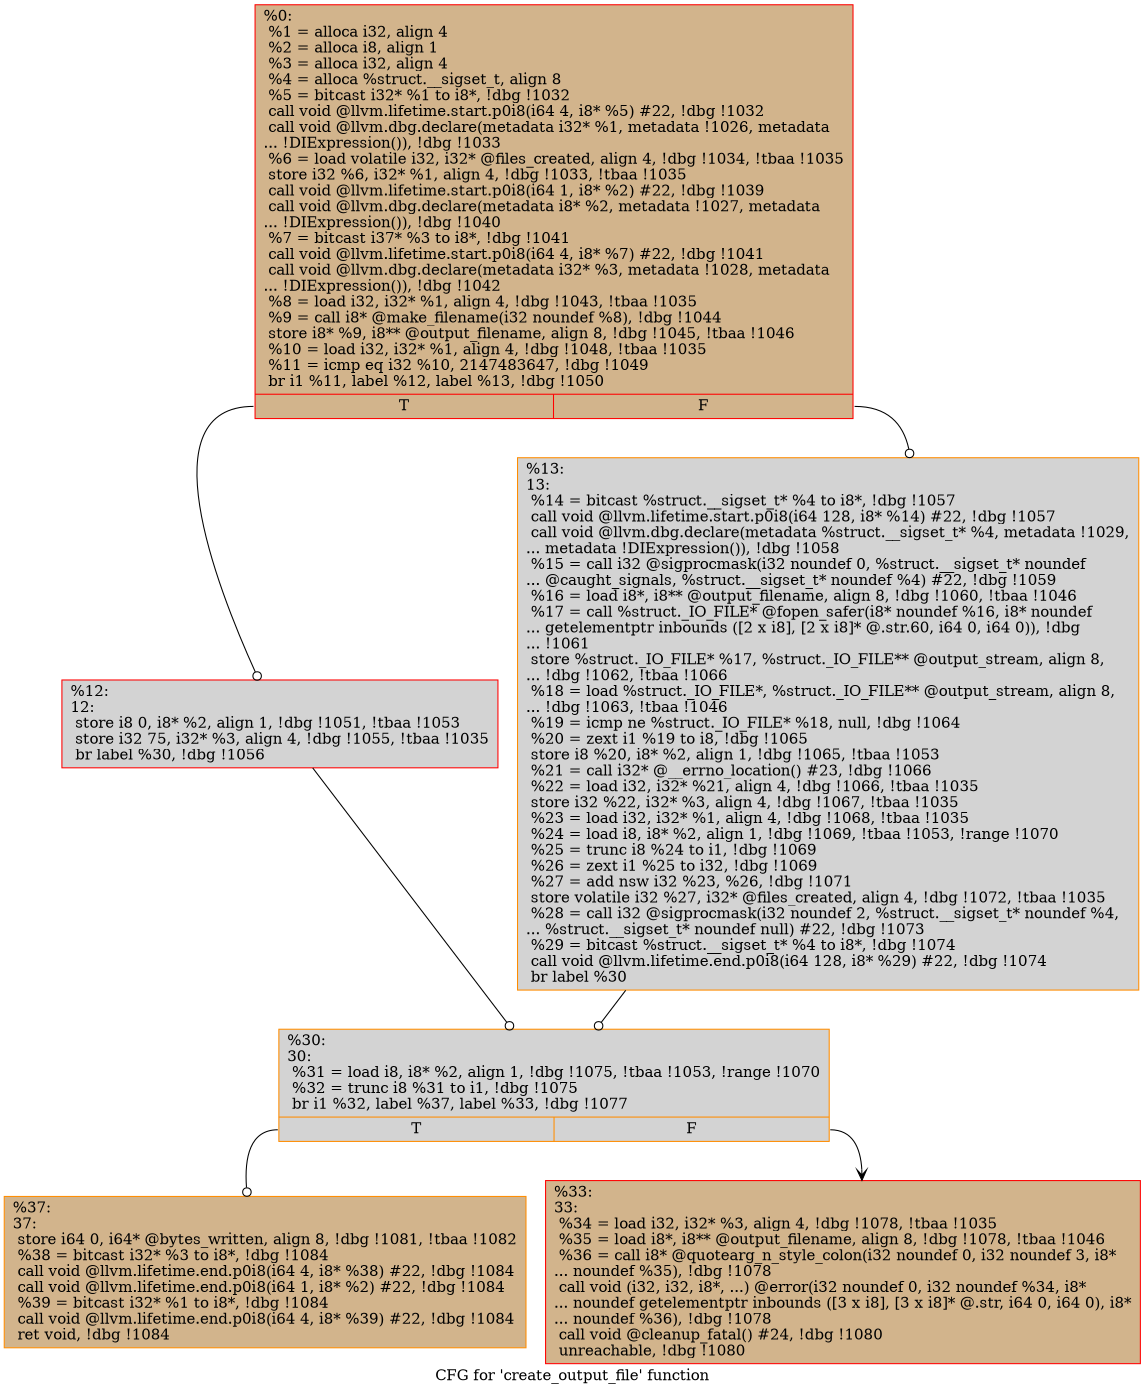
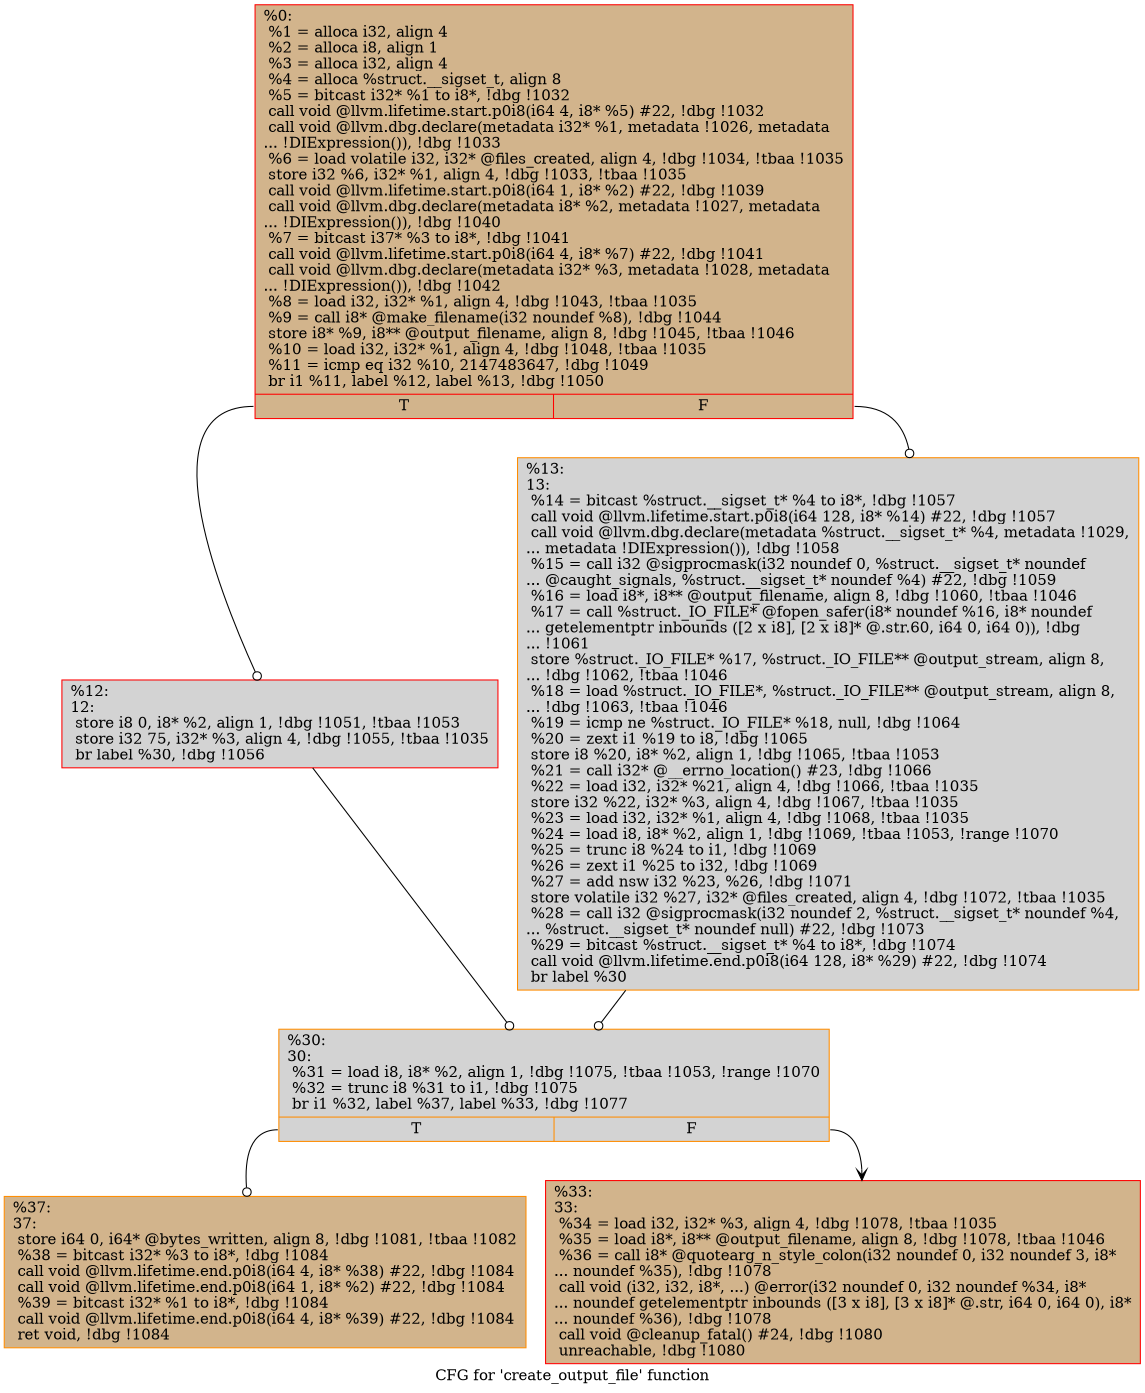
(627, 676) -> (627, 676)
